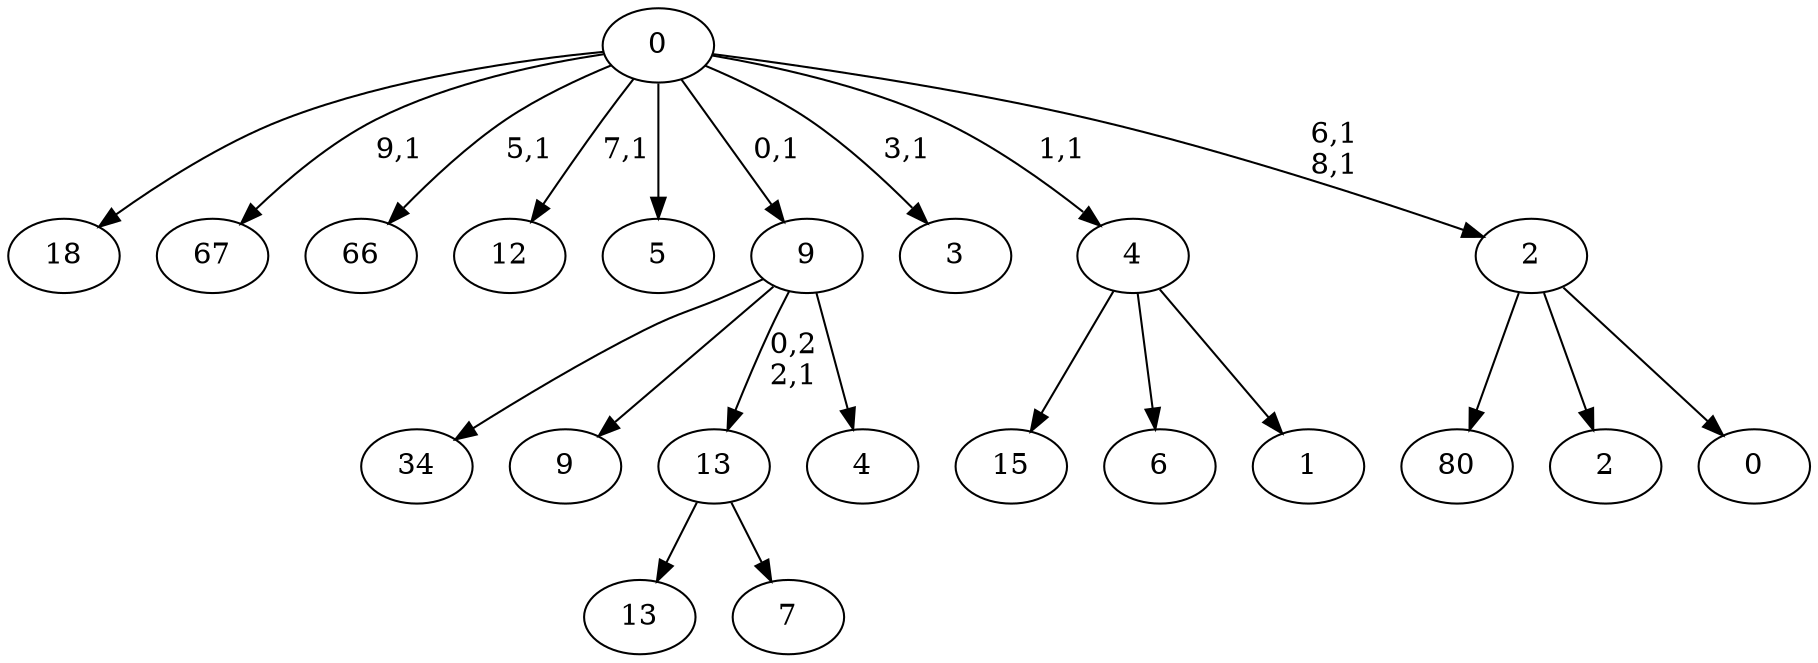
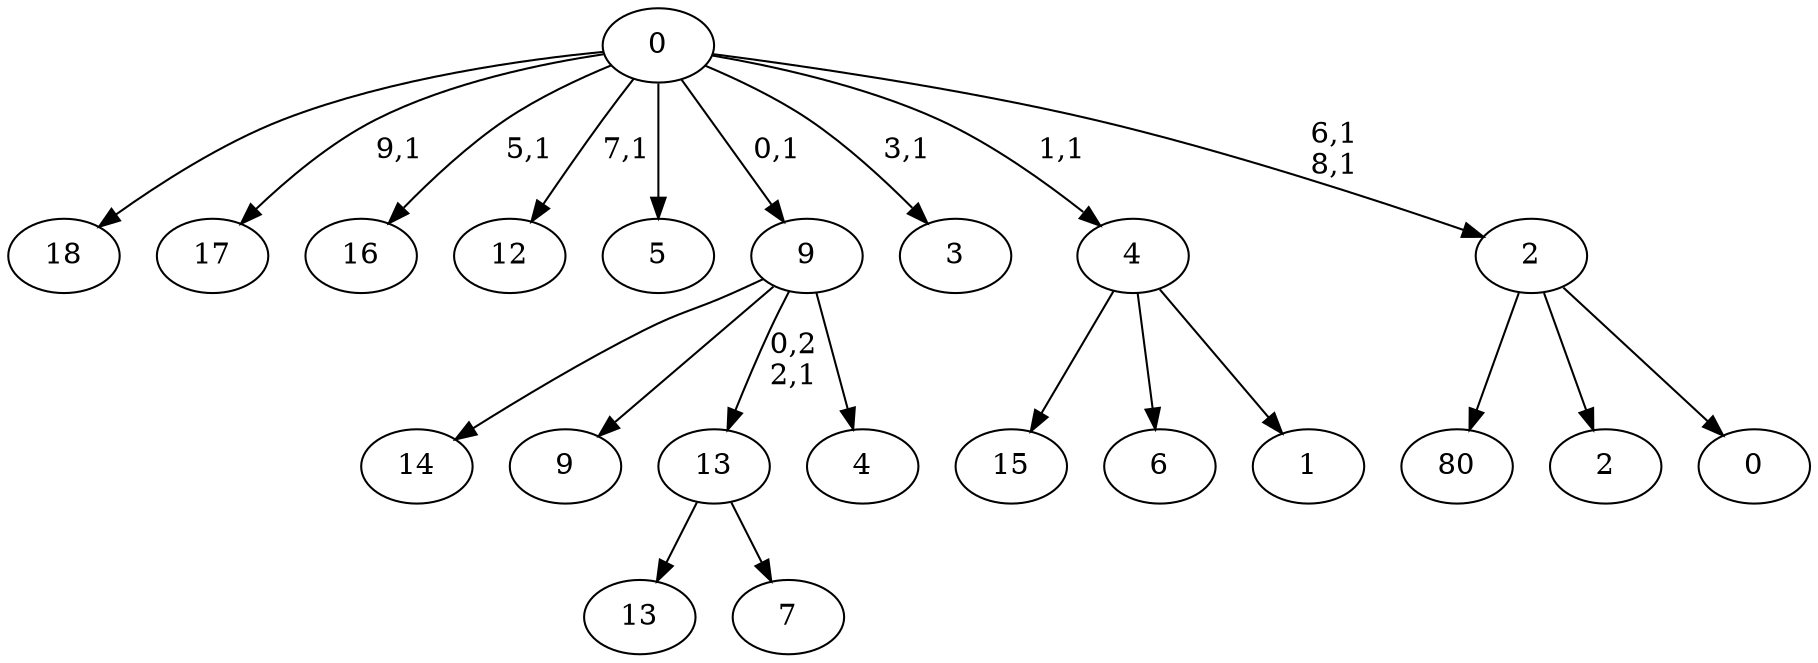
(213, 256) -> (213, 256)
(361, 256) -> (361, 256)
(417, 466) -> (417, 466)
